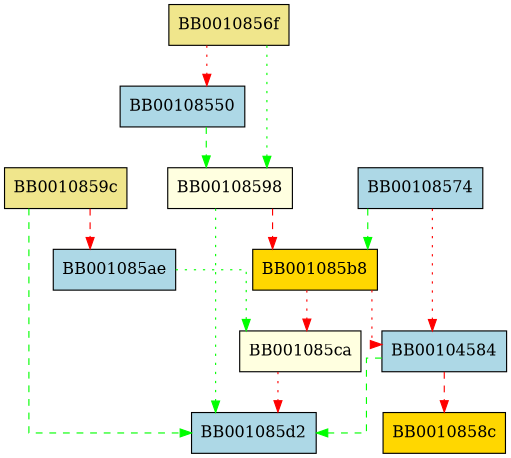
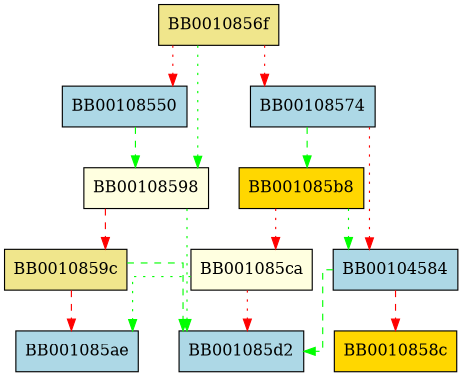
none -> (265, 60)
(273, 223) -> (105, 223)
(236, 270) -> (140, 277)
(372, 318) -> (348, 223)
